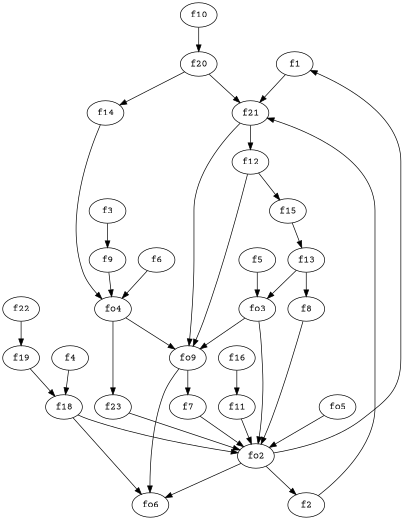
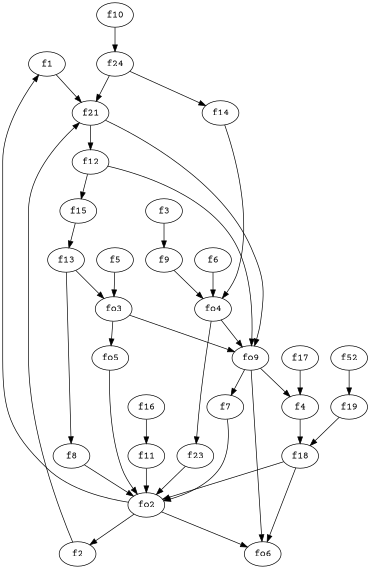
(199, 64) -> (115, 64)
(21, 309) -> (349, 358)
none -> (300, 358)
(263, 379) -> (112, 330)
none -> (273, 380)
